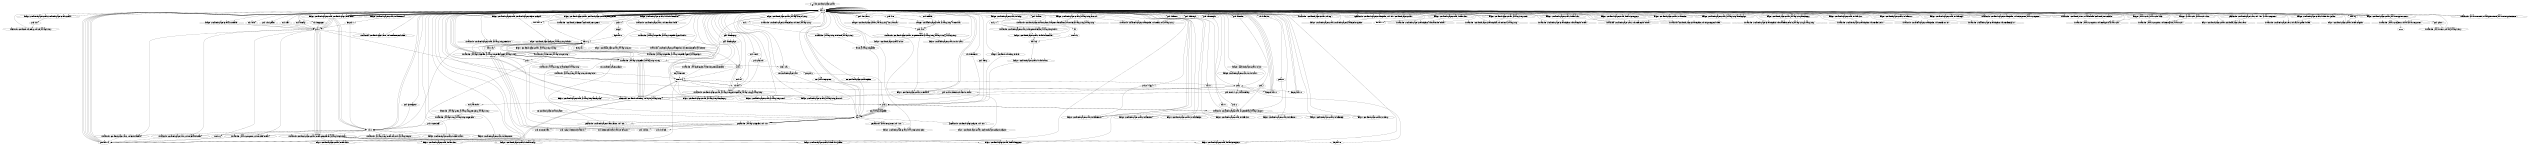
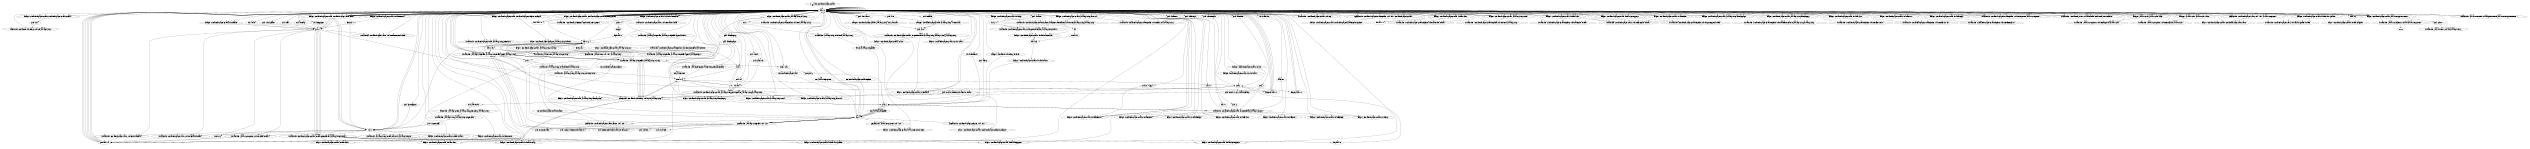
none -> (604, 55)
(1281, 80) -> (1281, 80)
